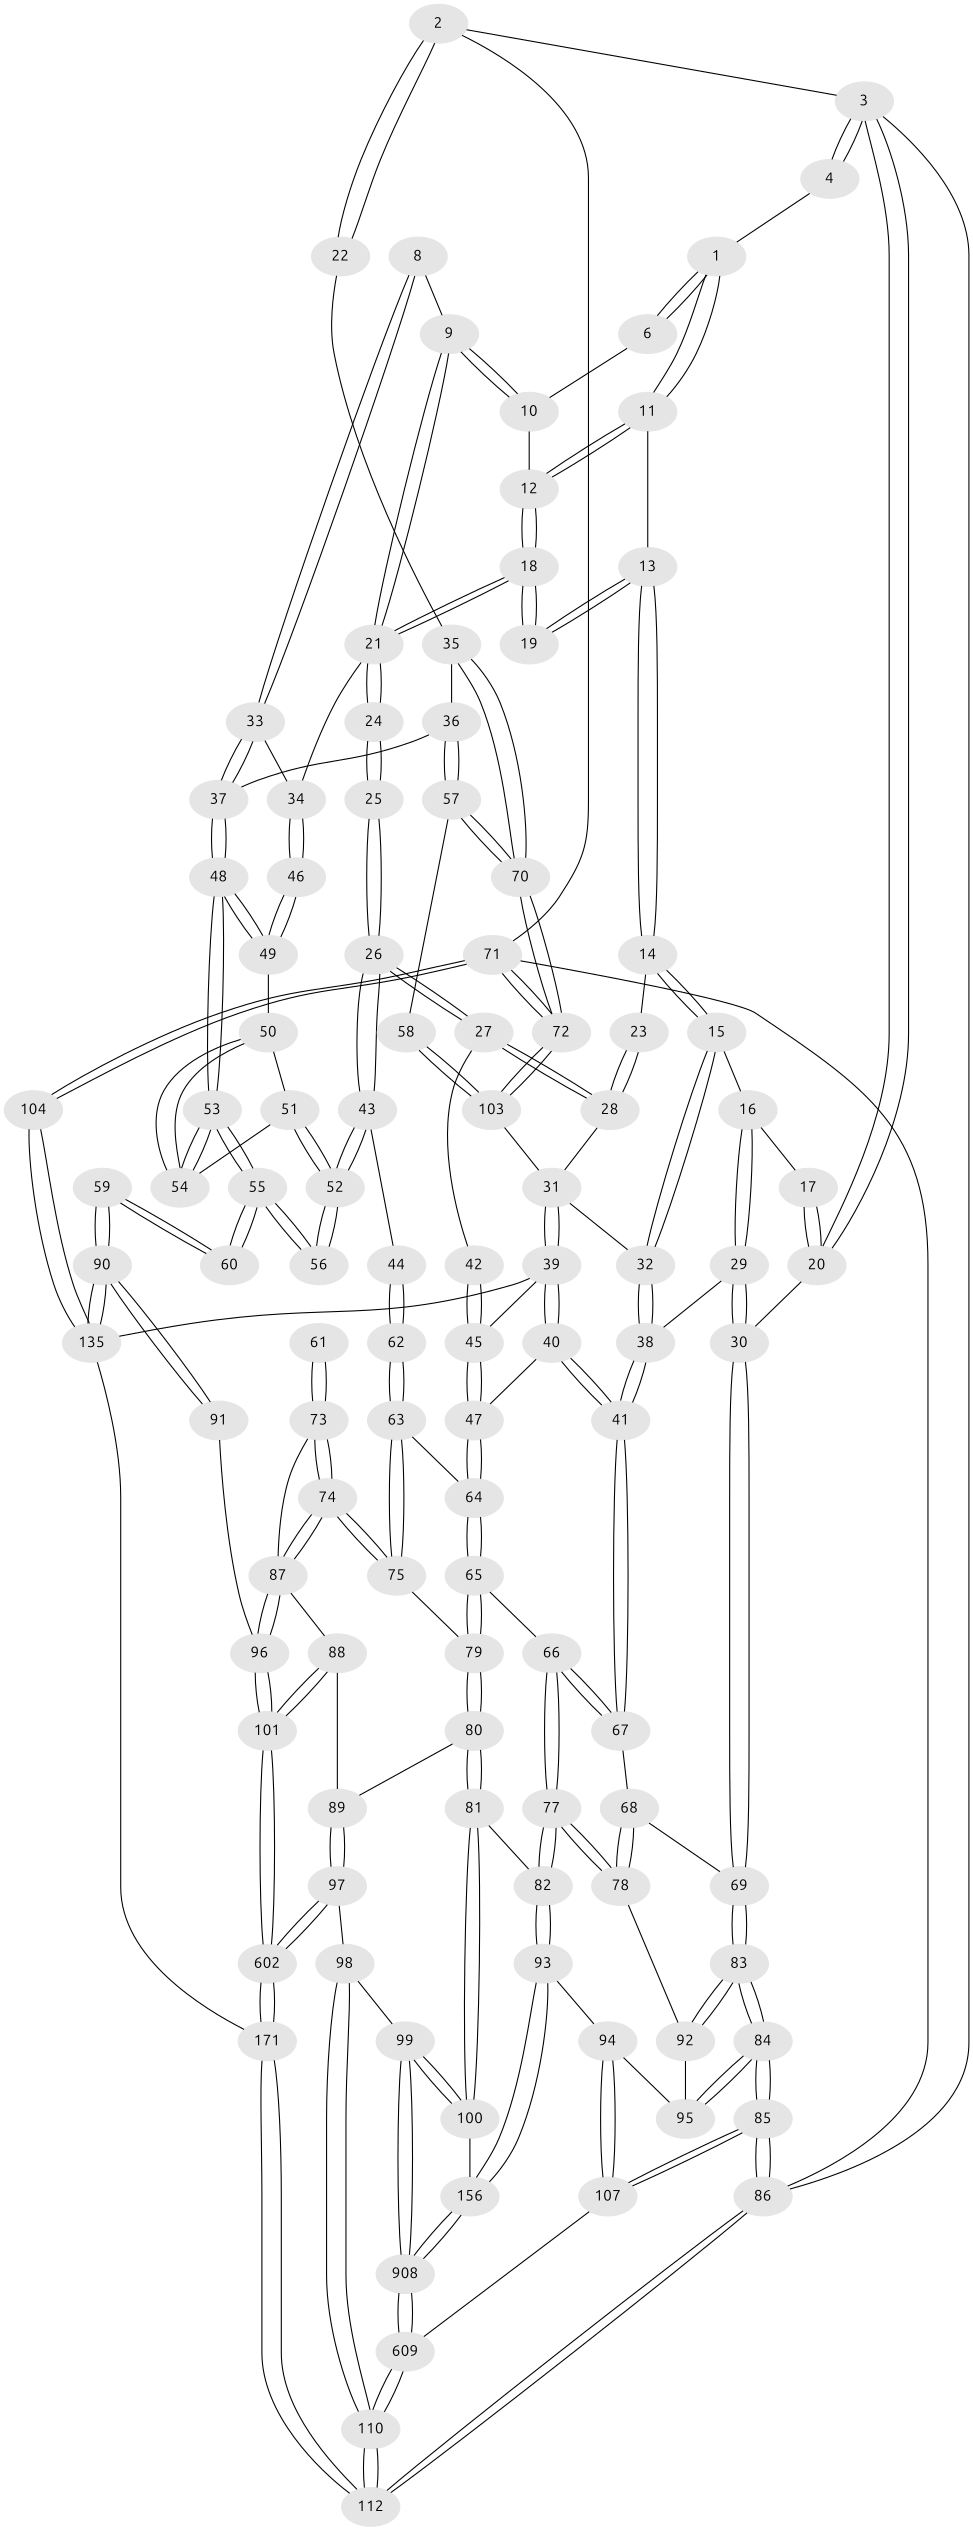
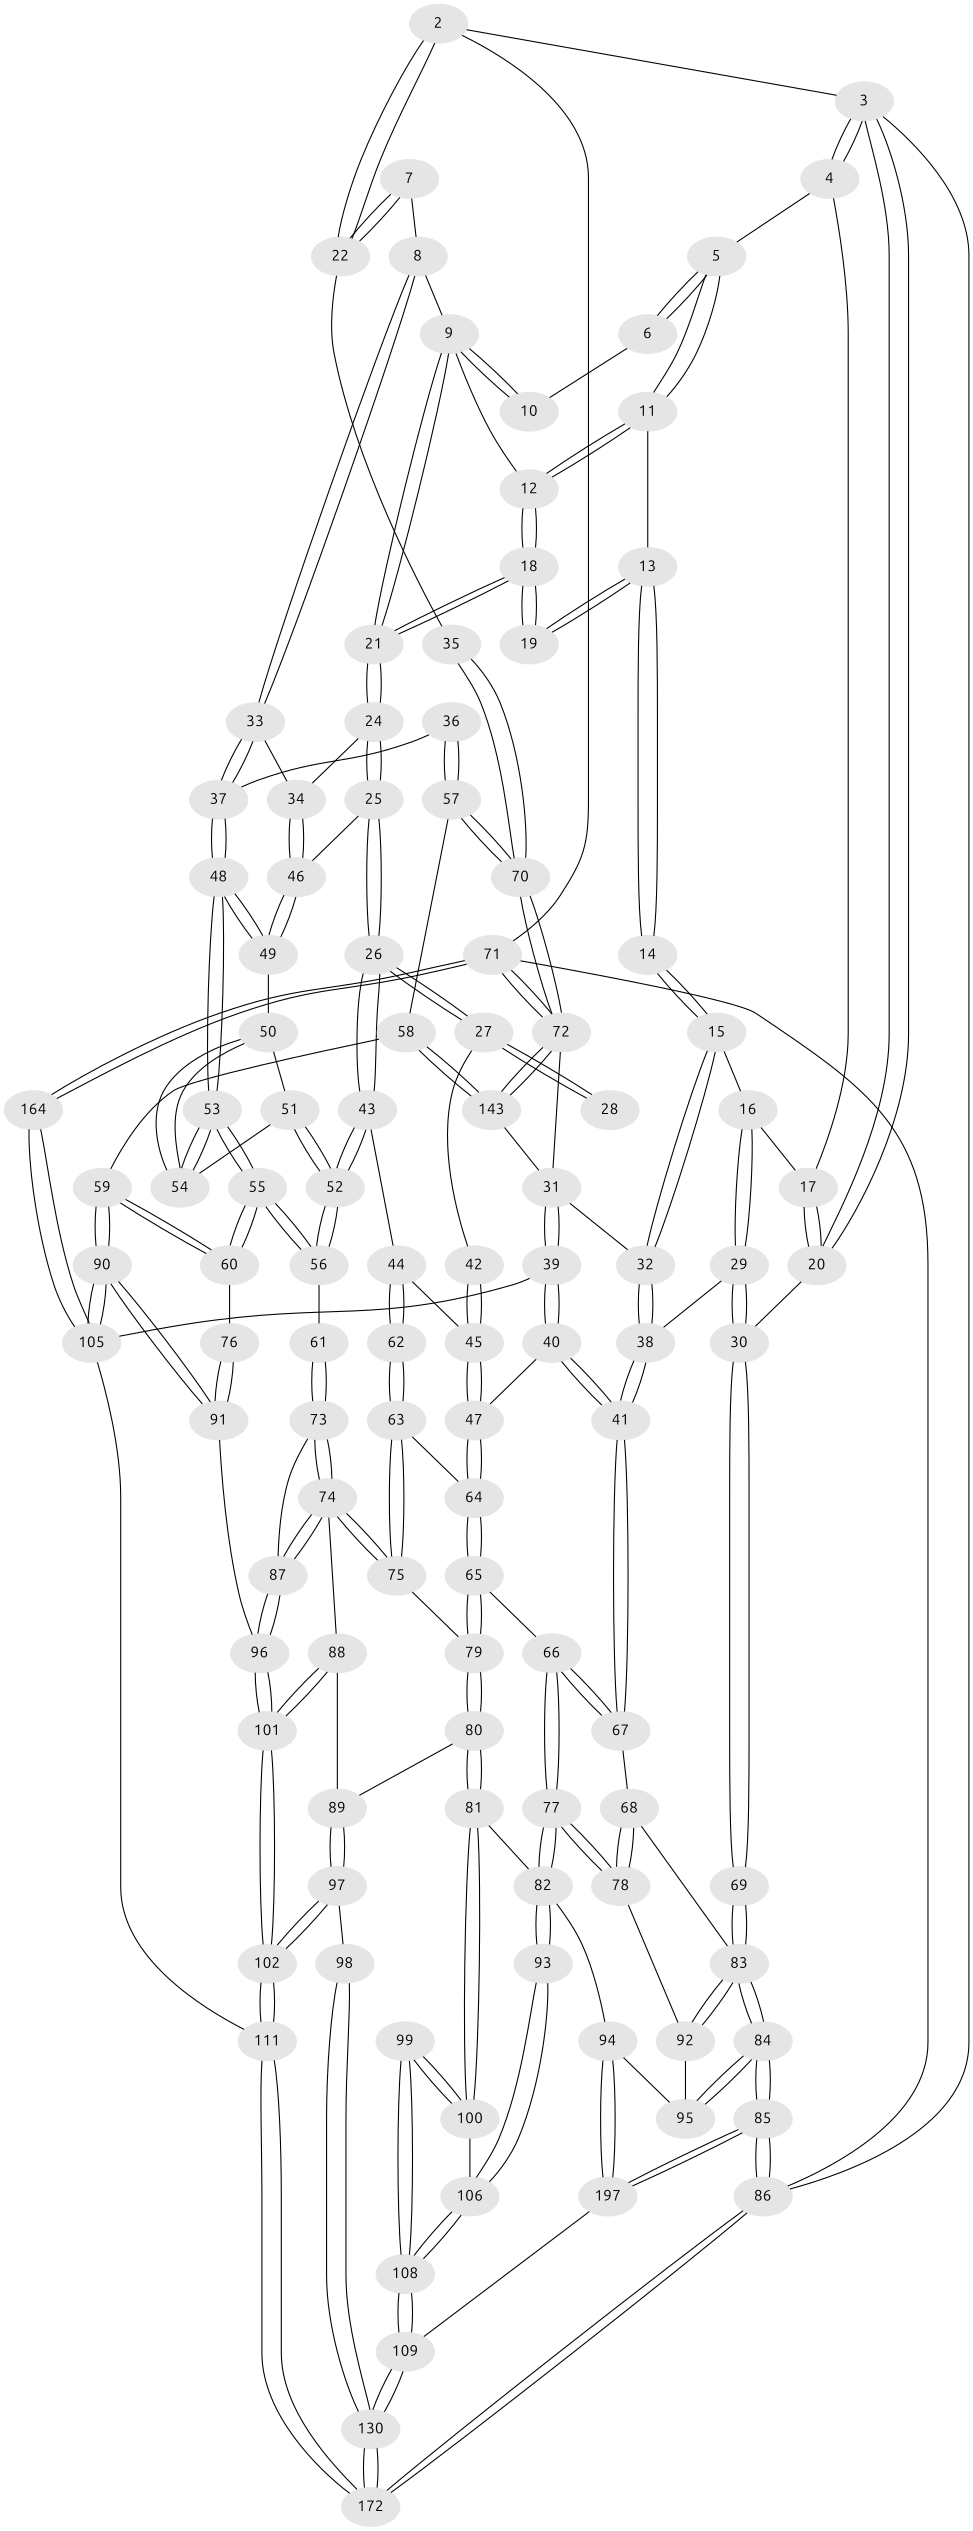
none -> (410, 179)
(717, 257) -> (717, 257)
(529, 451) -> (482, 415)
(452, 683) -> none
none -> (848, 685)
(327, 719) -> (344, 752)
none -> (335, 838)
(639, 1033) -> none
none -> (226, 1074)
(33, 1110) -> (33, 1110)
(491, 1110) -> (491, 1110)
(581, 1149) -> (557, 1110)
none -> (319, 1304)
(513, 1304) -> (440, 1308)
(92, 1343) -> (92, 1343)
none -> (230, 1343)
(308, 1615) -> (332, 1576)
(684, 1847) -> (684, 1886)
(267, 1964) -> (267, 1964)
(375, 2003) -> none
(576, 2003) -> (588, 1960)
(267, 2041) -> (267, 2041)
(470, 2197) -> (470, 2197)
(608, 2197) -> (608, 2197)
(405, 2274) -> (405, 2274)
(405, 2352) -> (405, 2352)
(371, 2429) -> (371, 2429)
(371, 2507) -> (371, 2507)
